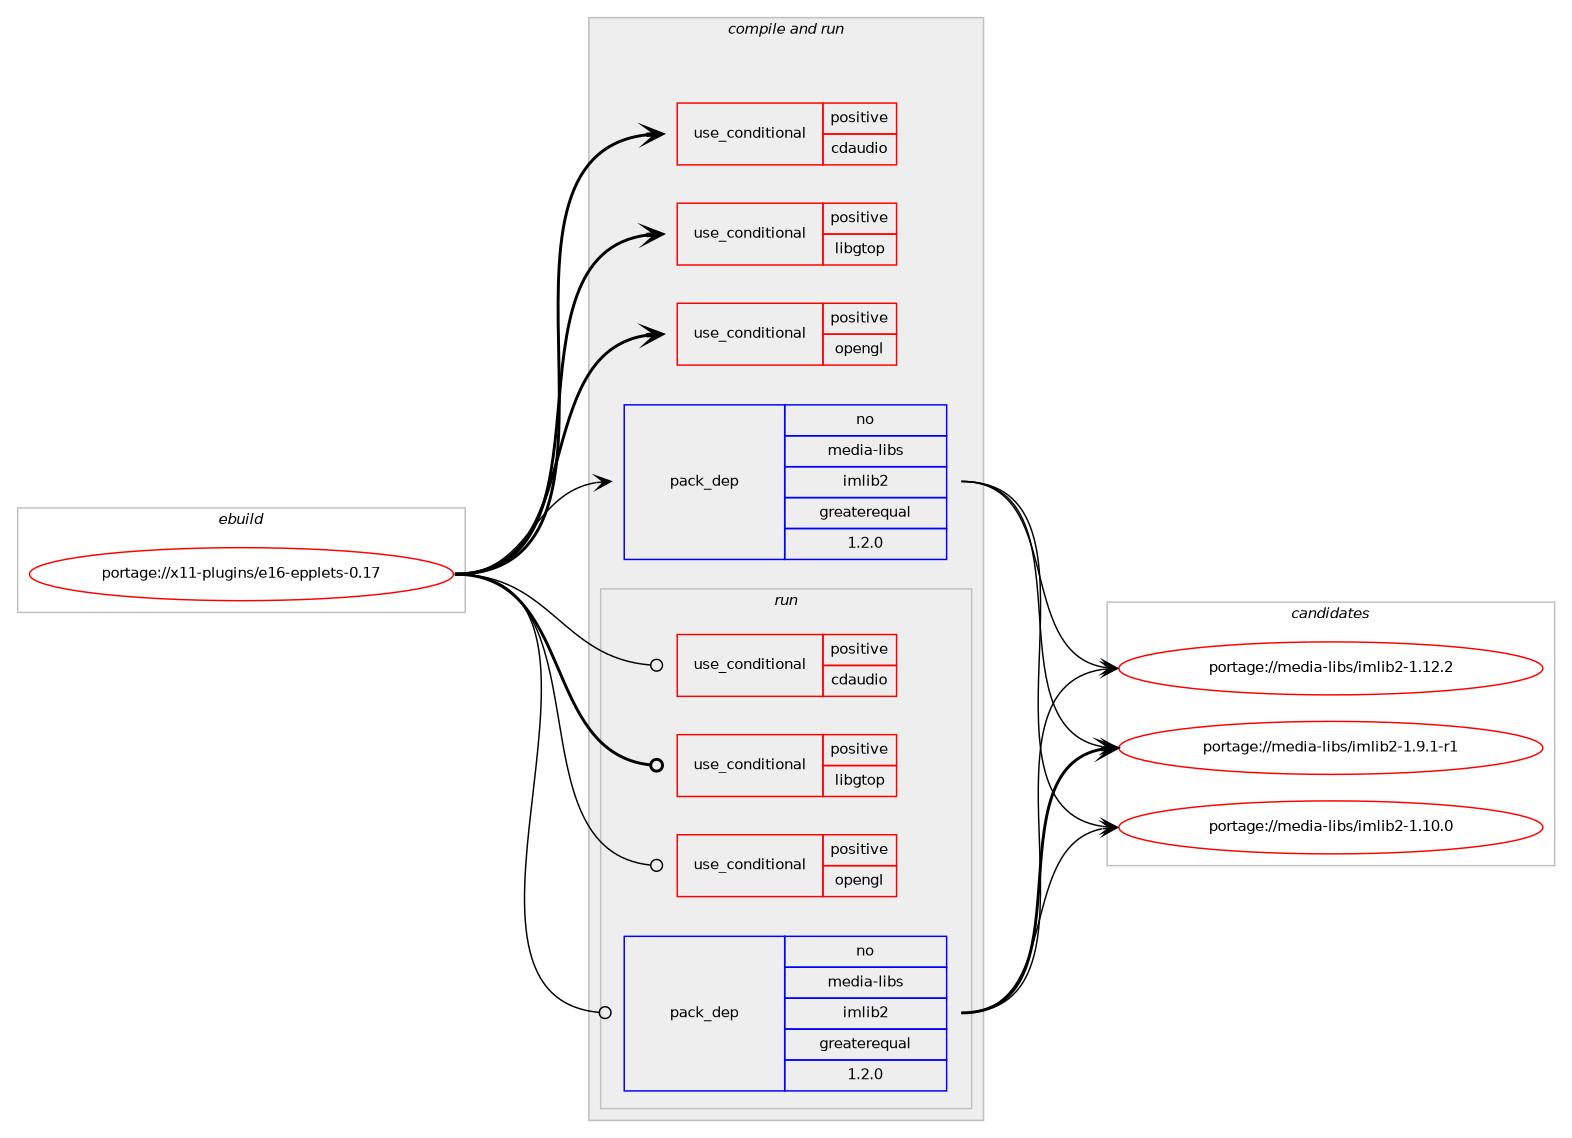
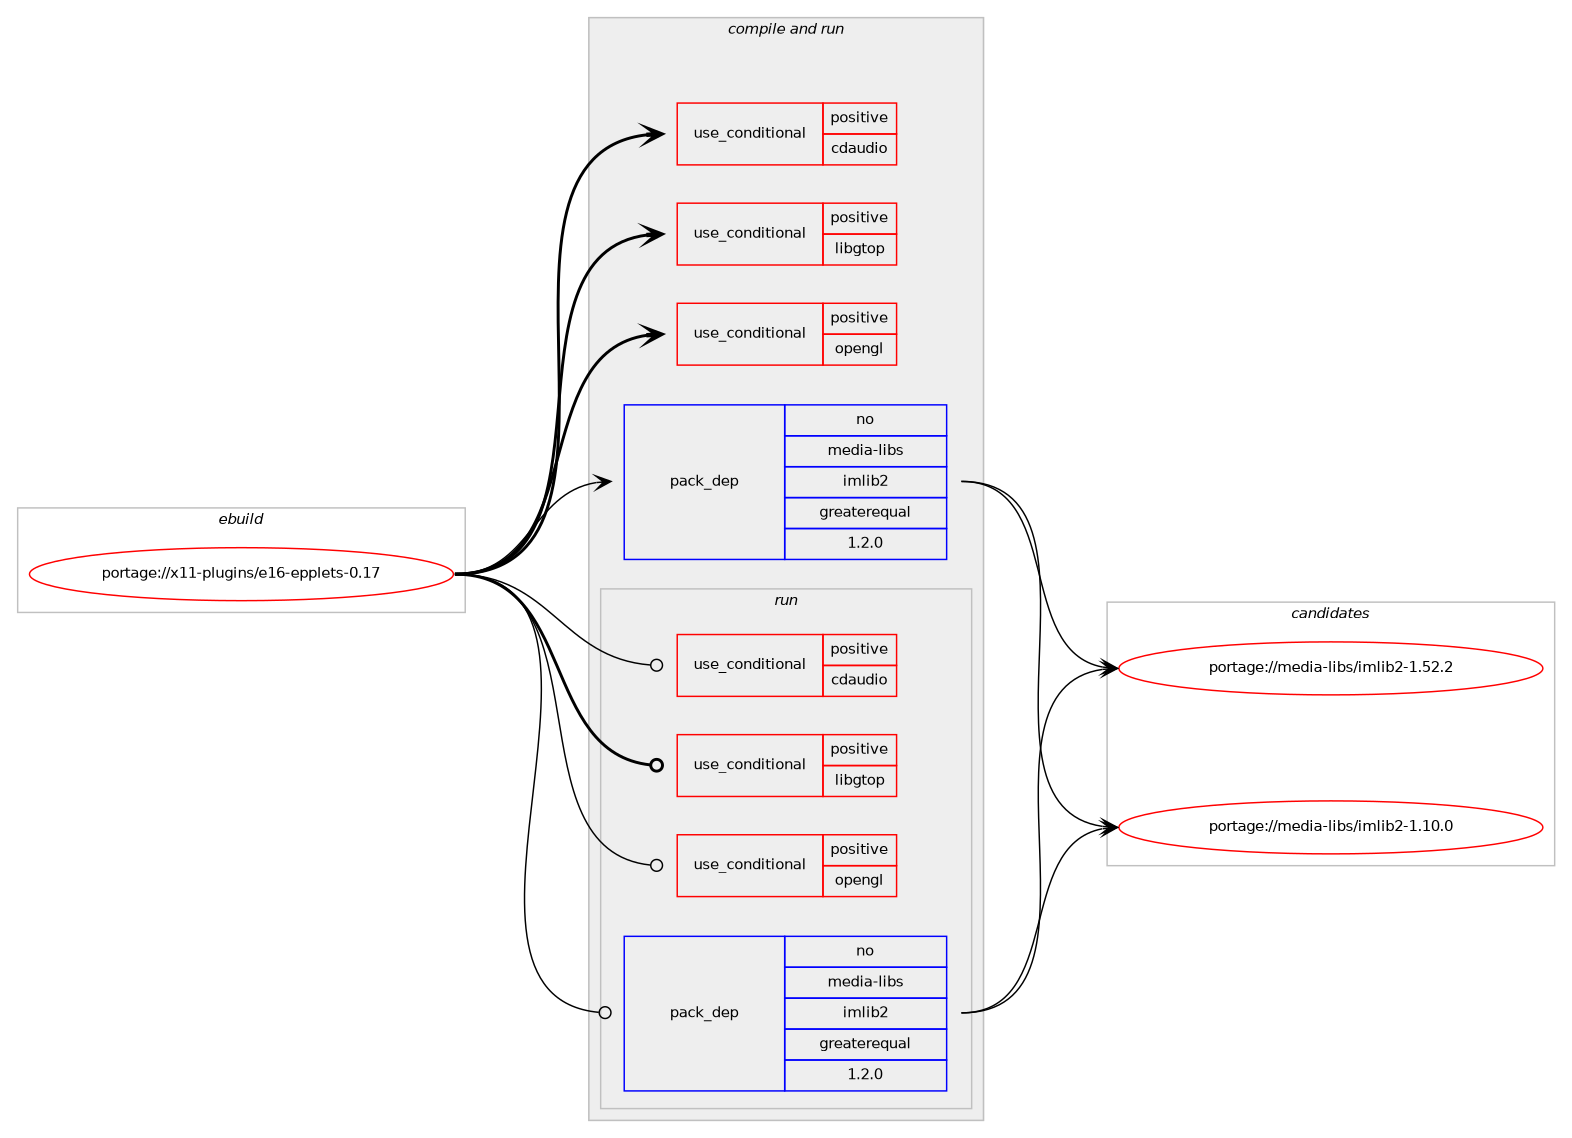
(1331, 668) -> (1331, 668)
(1331, 748) -> none
